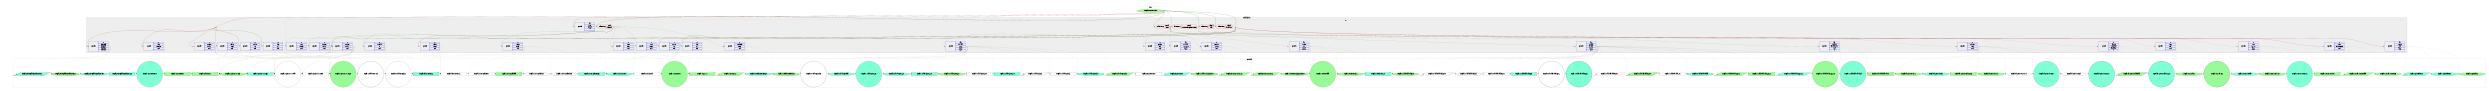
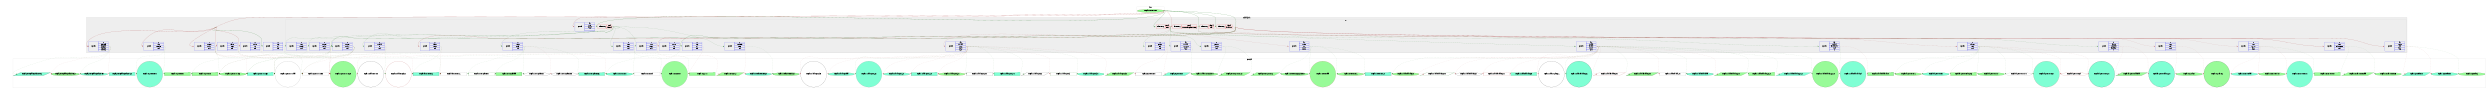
(205, 74) -> (205, 74)
(1551, 74) -> (1551, 74)
